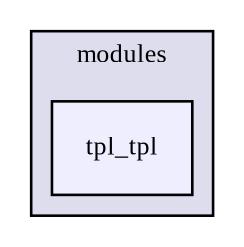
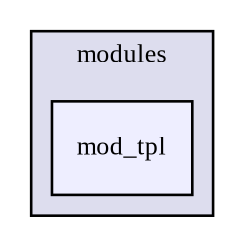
(122, 148) -> (122, 148)
